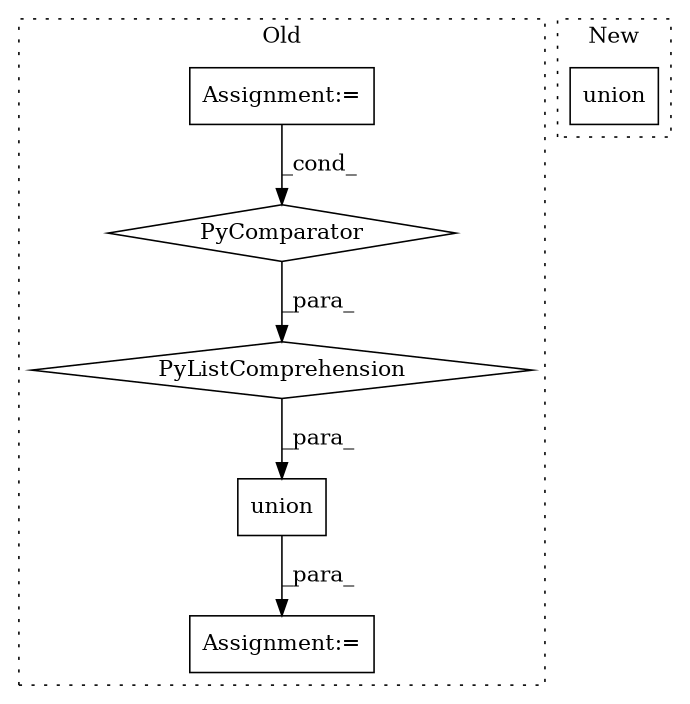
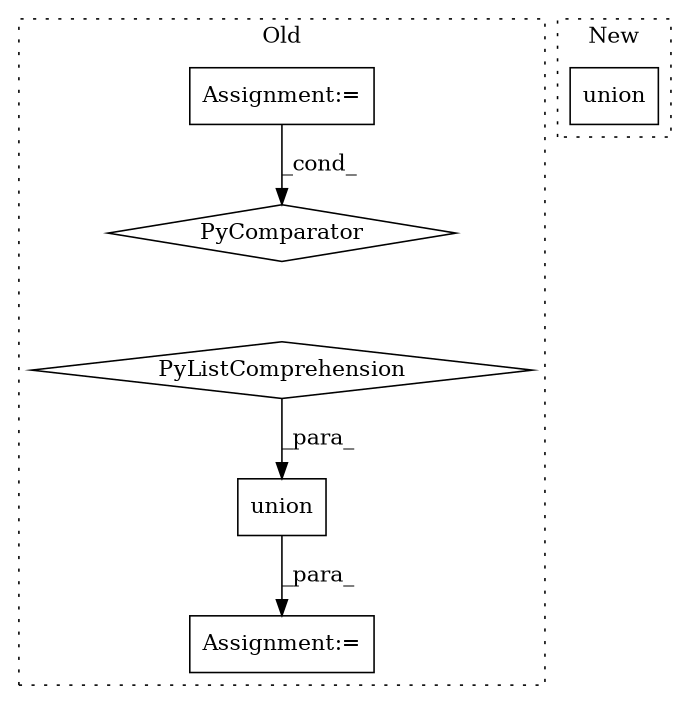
(282, 294) -> none
